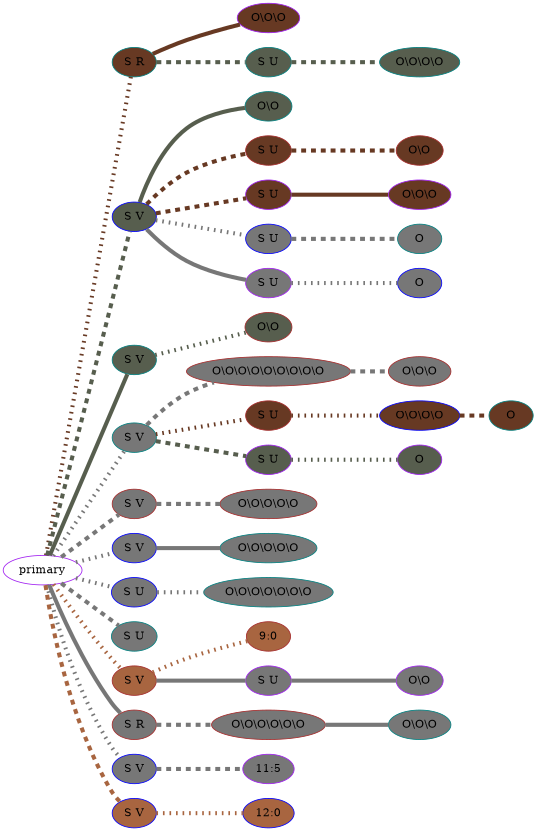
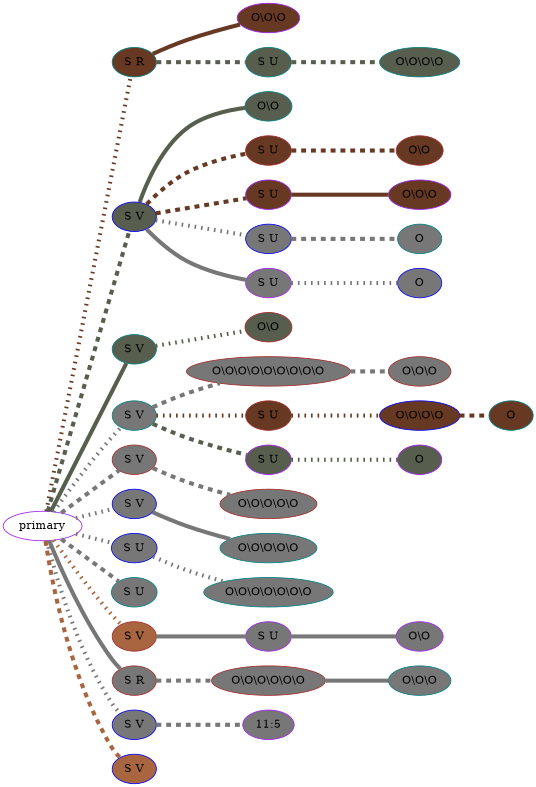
(268, 636) -> none
(268, 813) -> none
